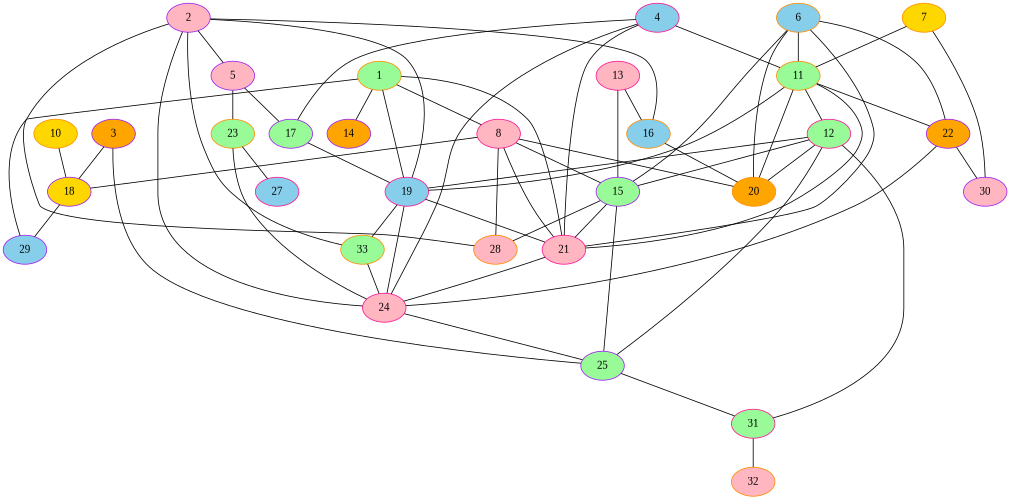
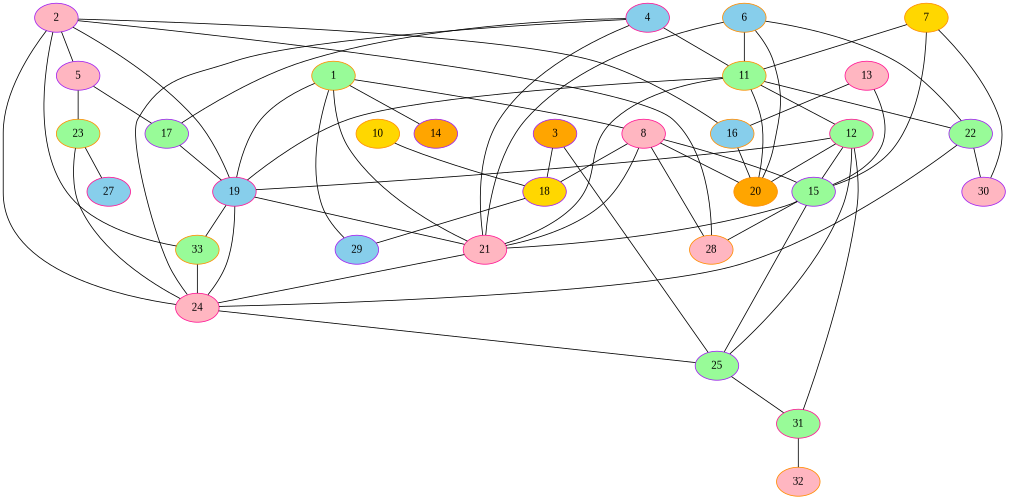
(715, 111) -> (906, 126)
(948, 134) -> (971, 134)
